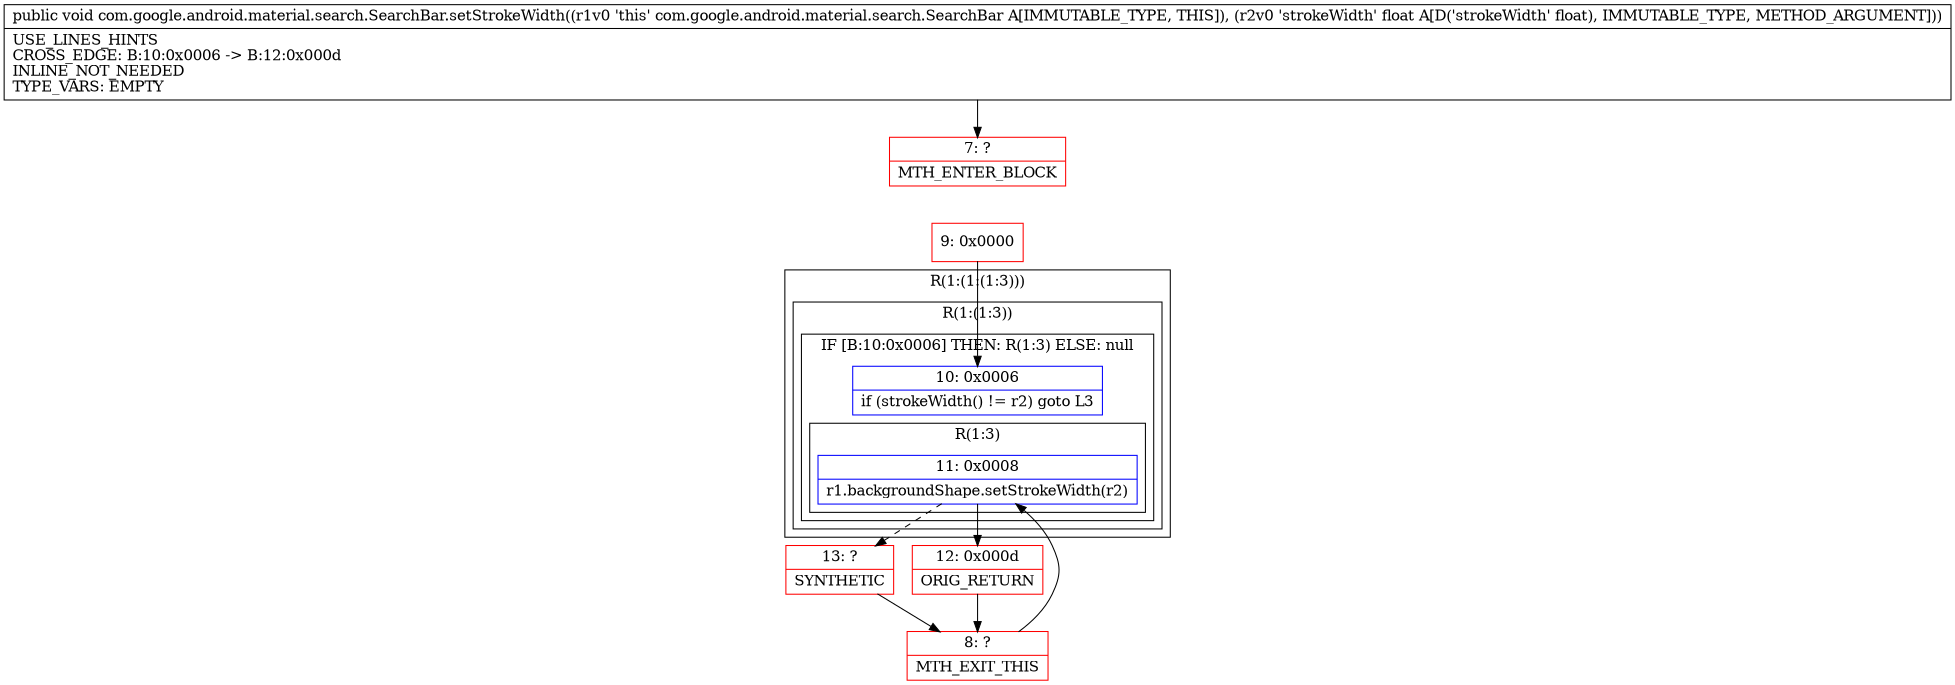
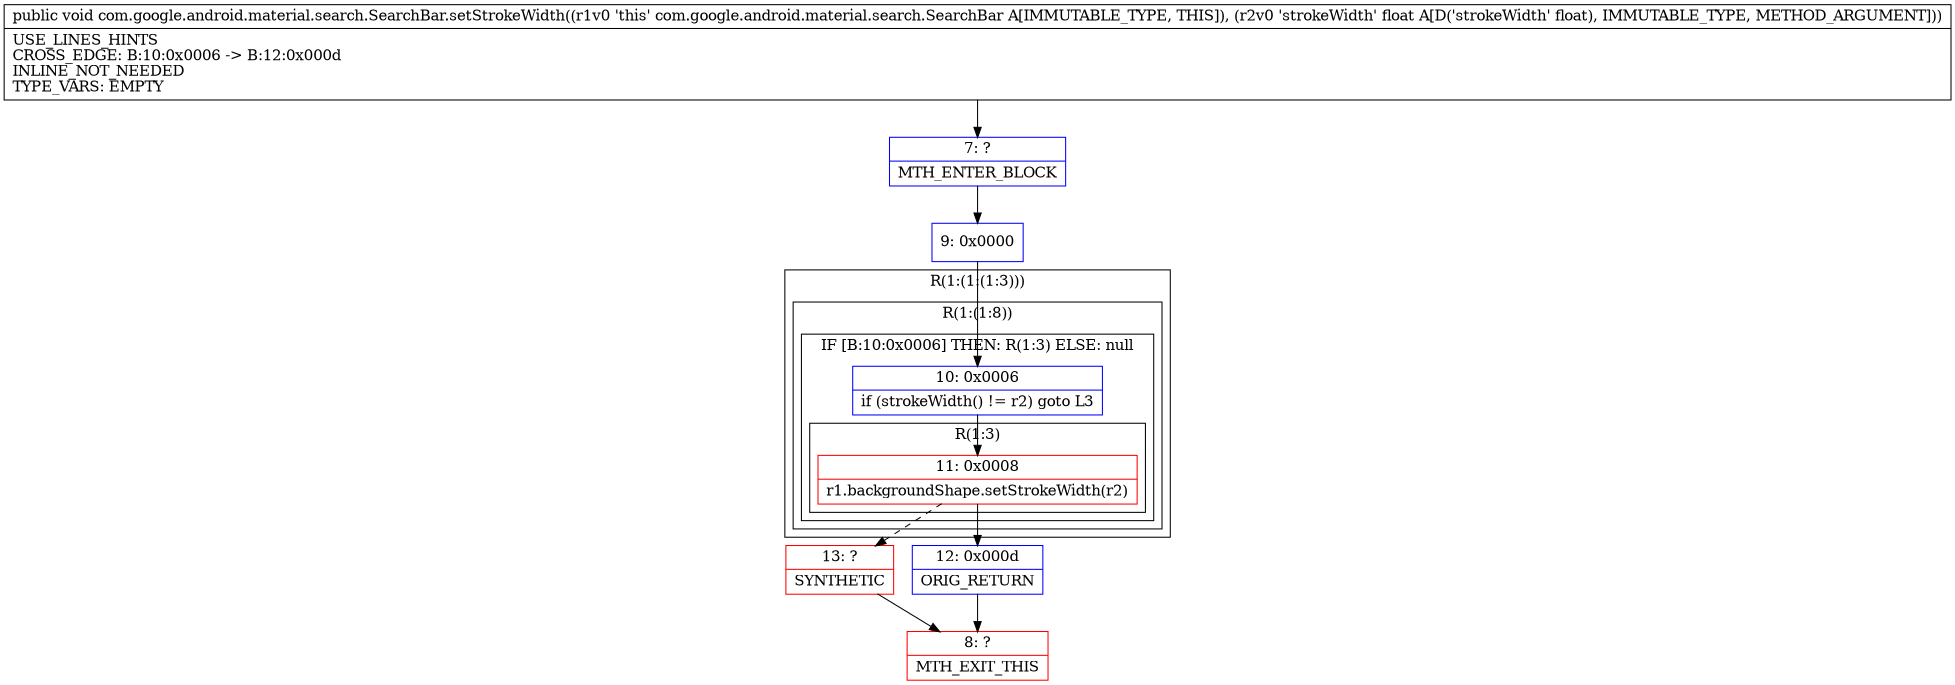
(978, 162) -> (978, 162)
none -> (978, 199)
(978, 242) -> (978, 242)
(978, 314) -> (978, 314)
(978, 480) -> (978, 480)
(978, 570) -> (978, 570)
(1059, 573) -> (978, 430)
